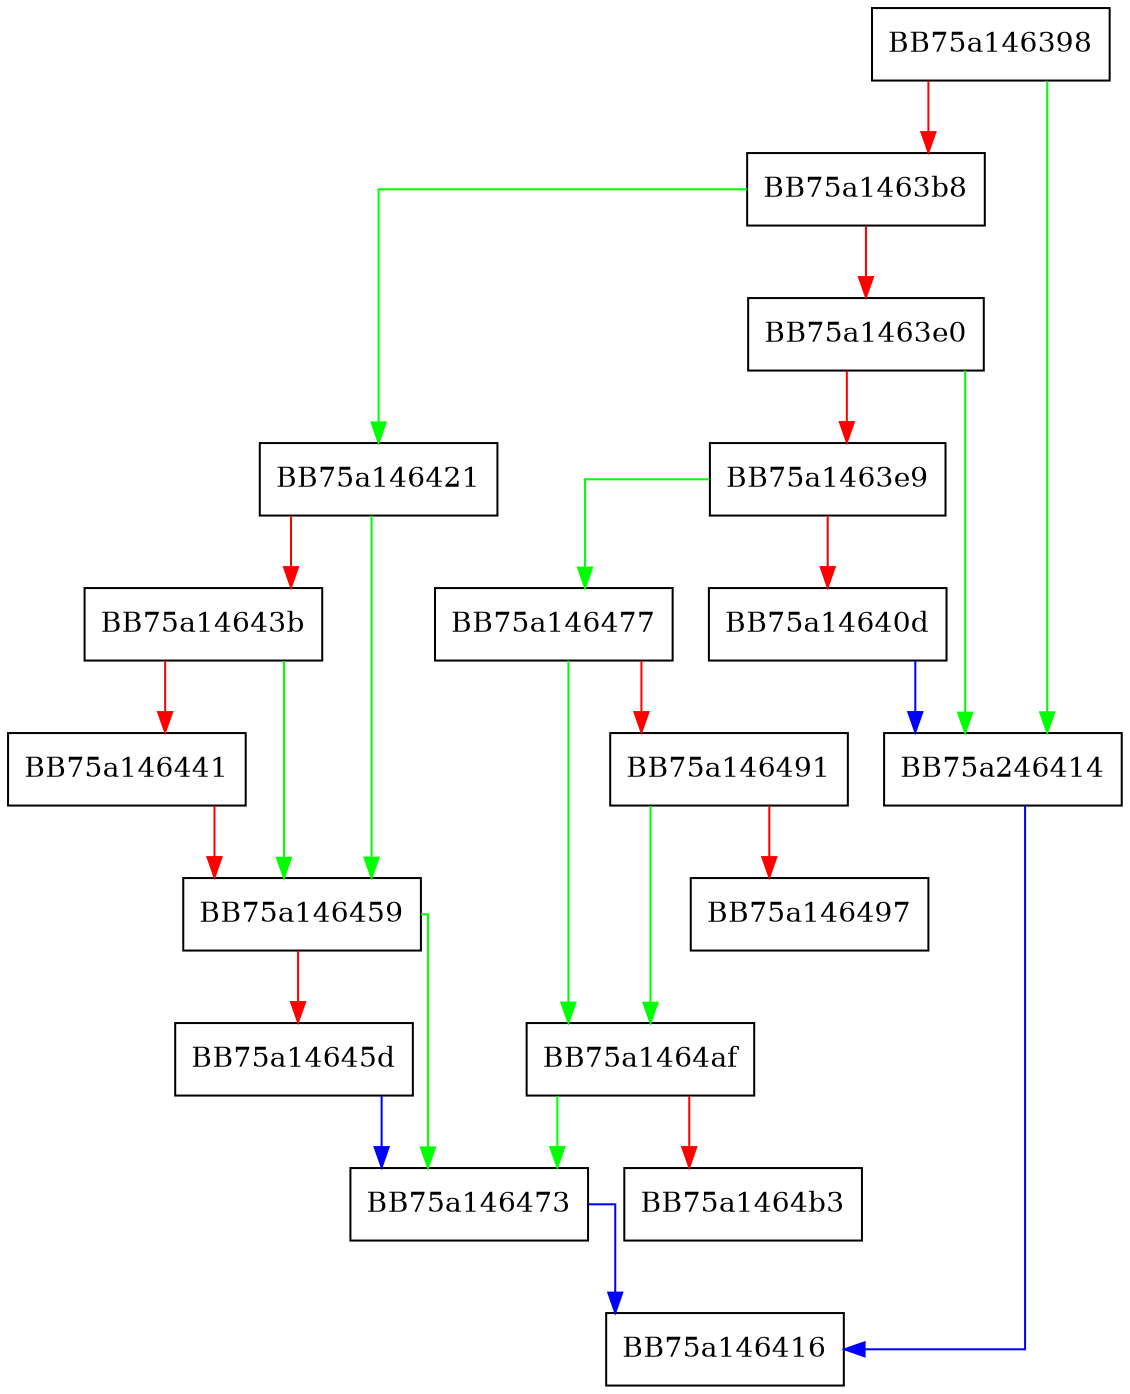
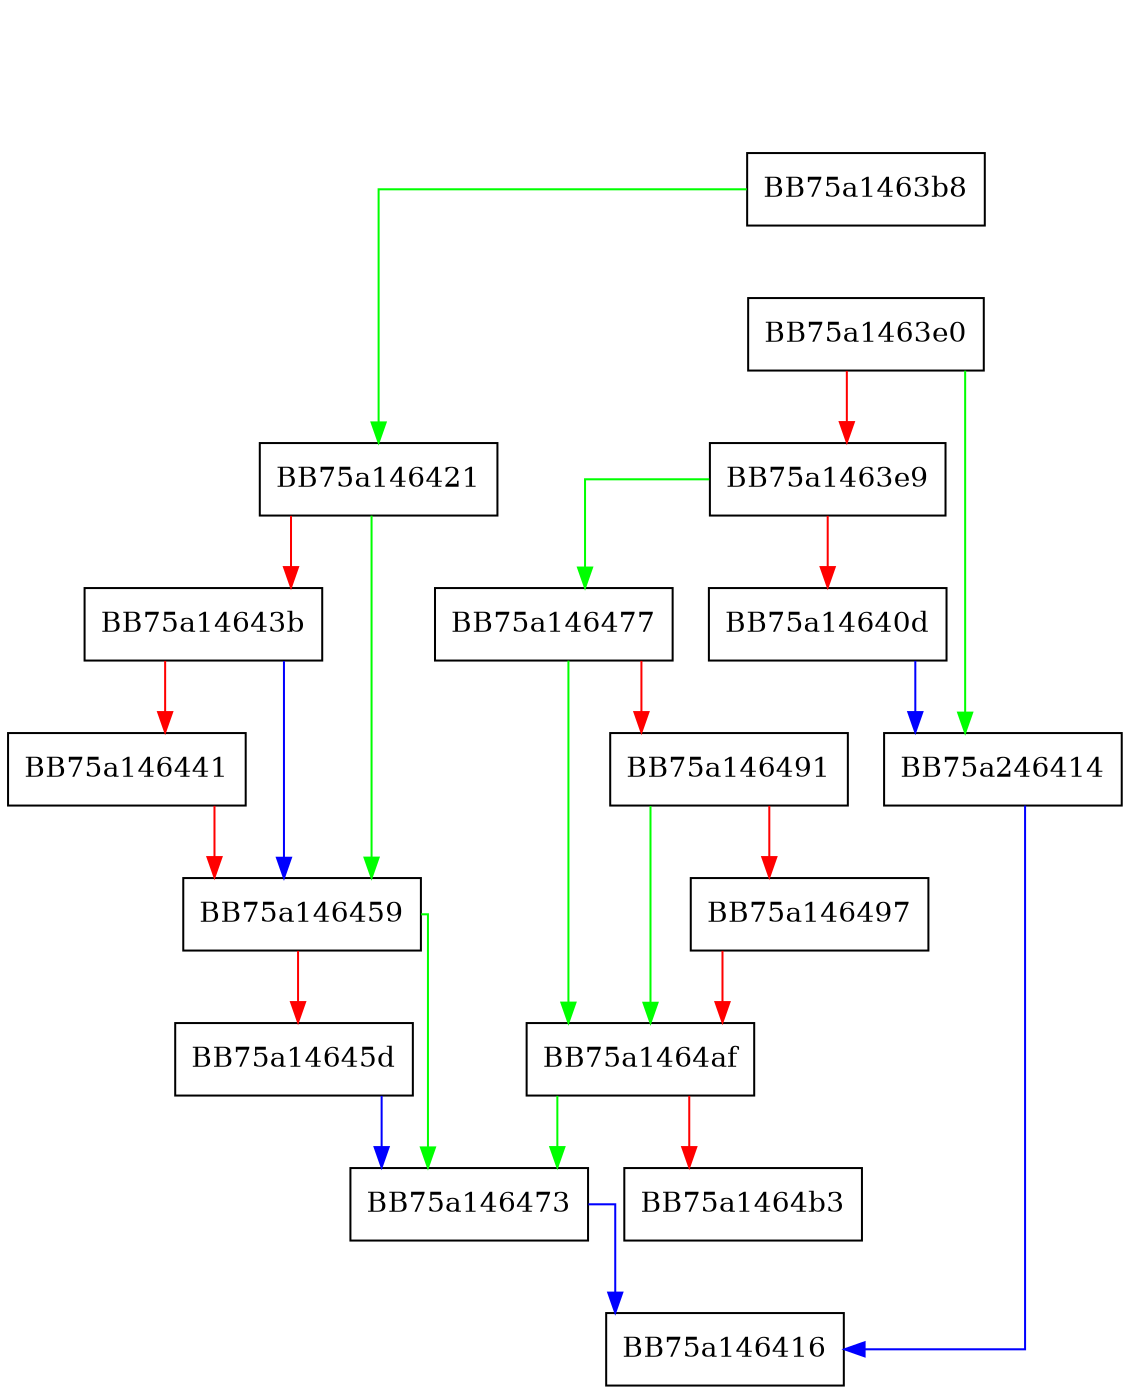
(991, 44) -> none
(866, 251) -> none
(284, 759) -> (284, 759)
none -> (722, 976)
